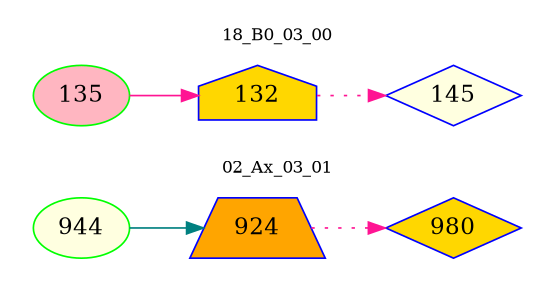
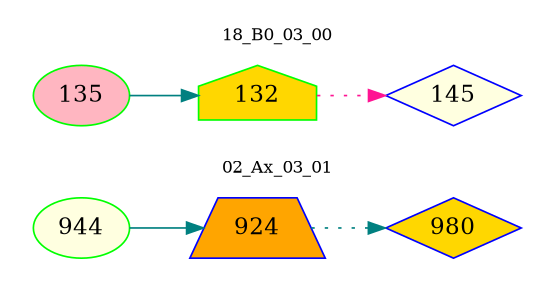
(155, 96) -> (155, 96)
(258, 96) -> (258, 96)
(340, 228) -> (340, 228)
